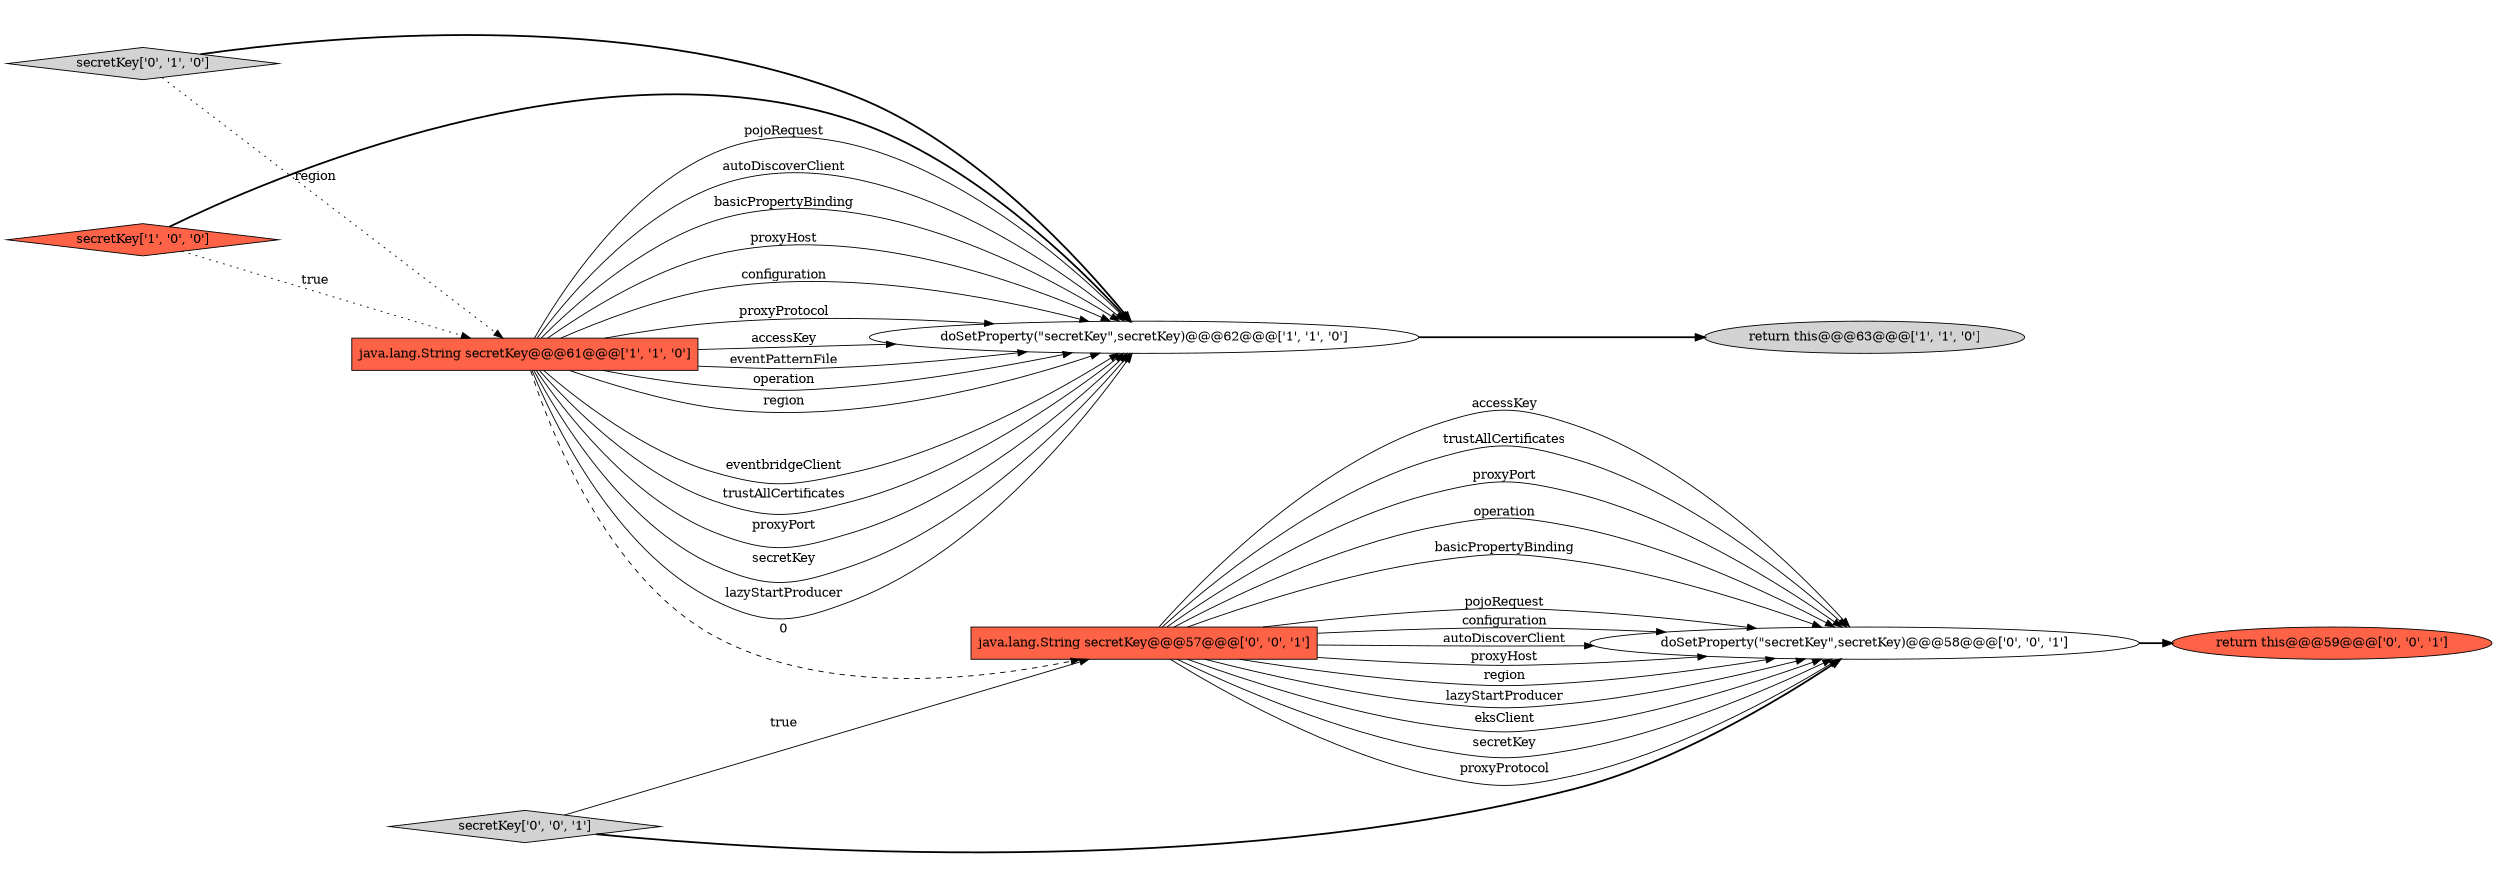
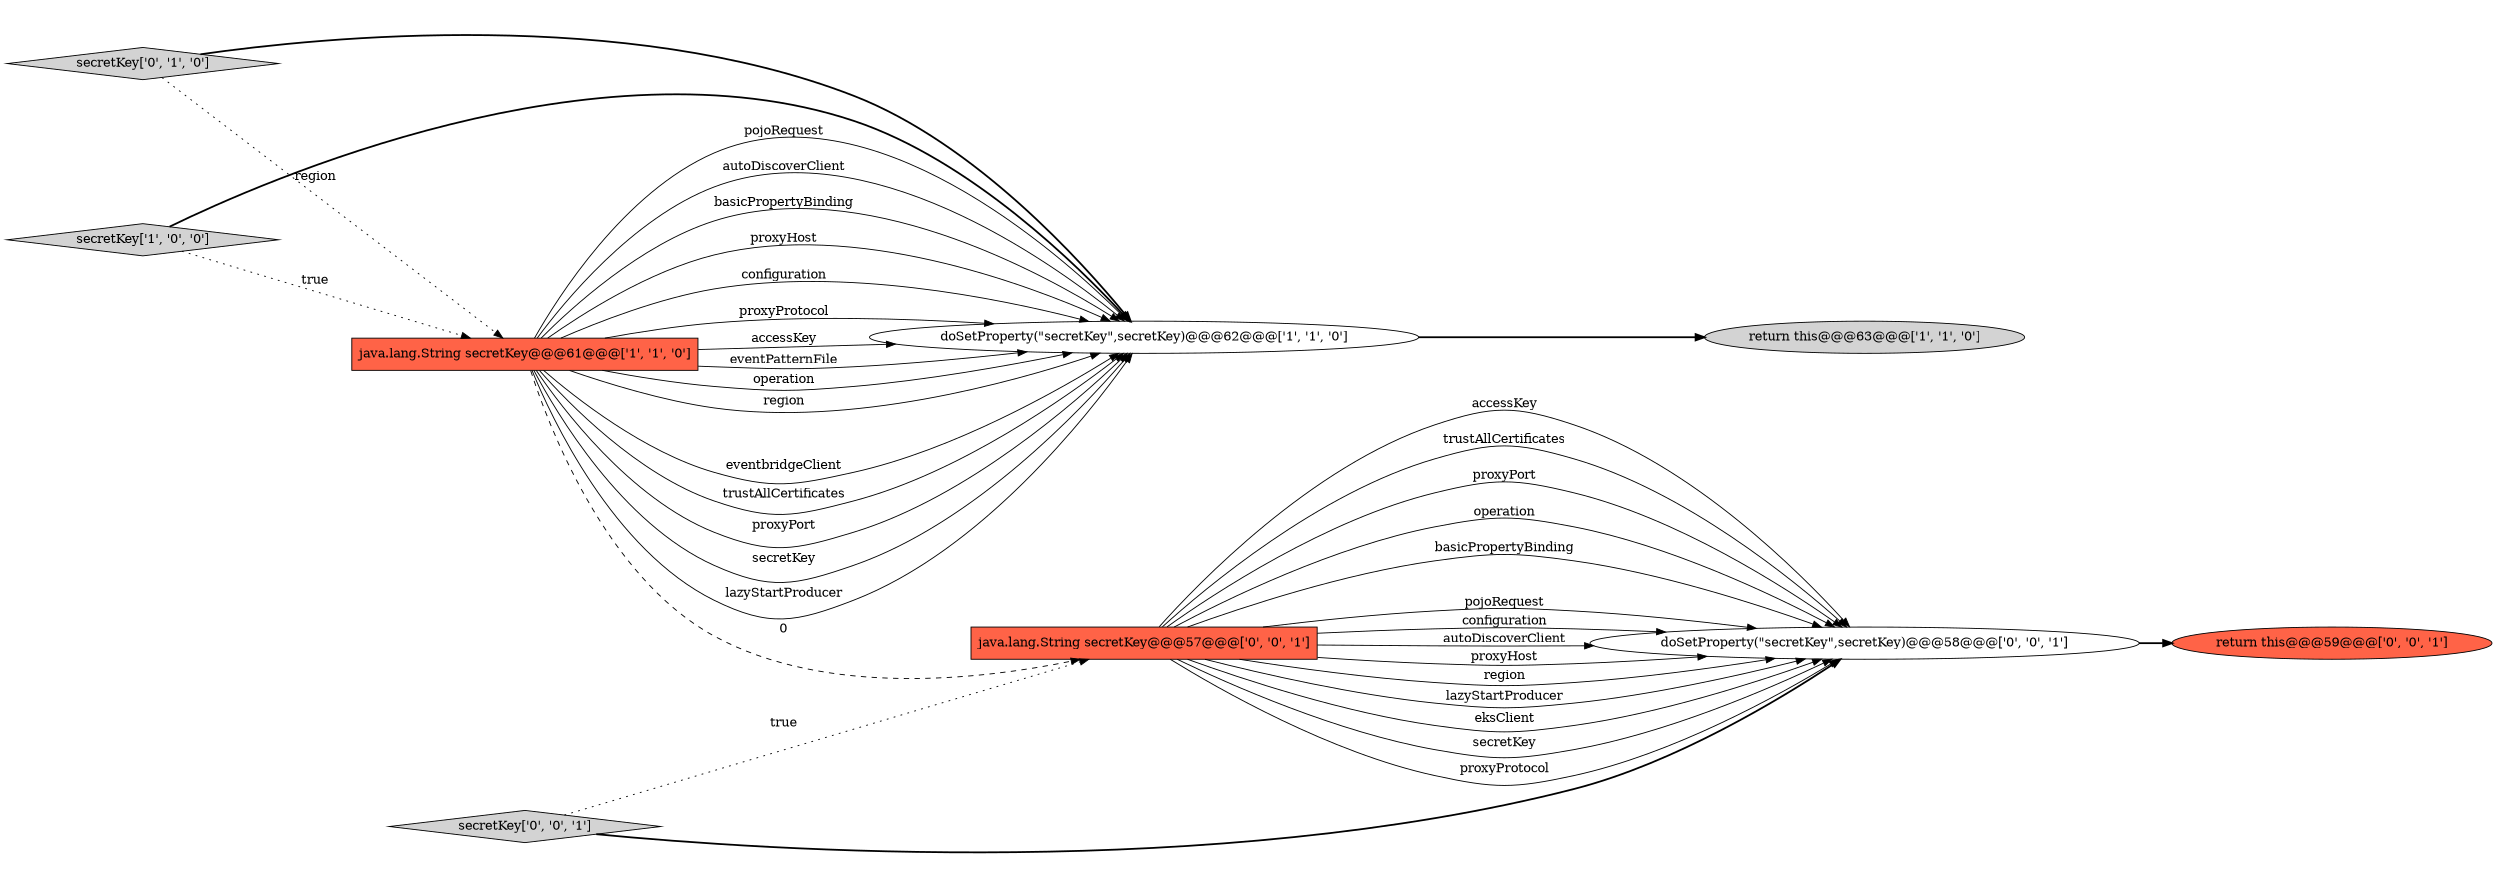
(143, 240) -> (143, 240)
(822, 739) -> (822, 739)
